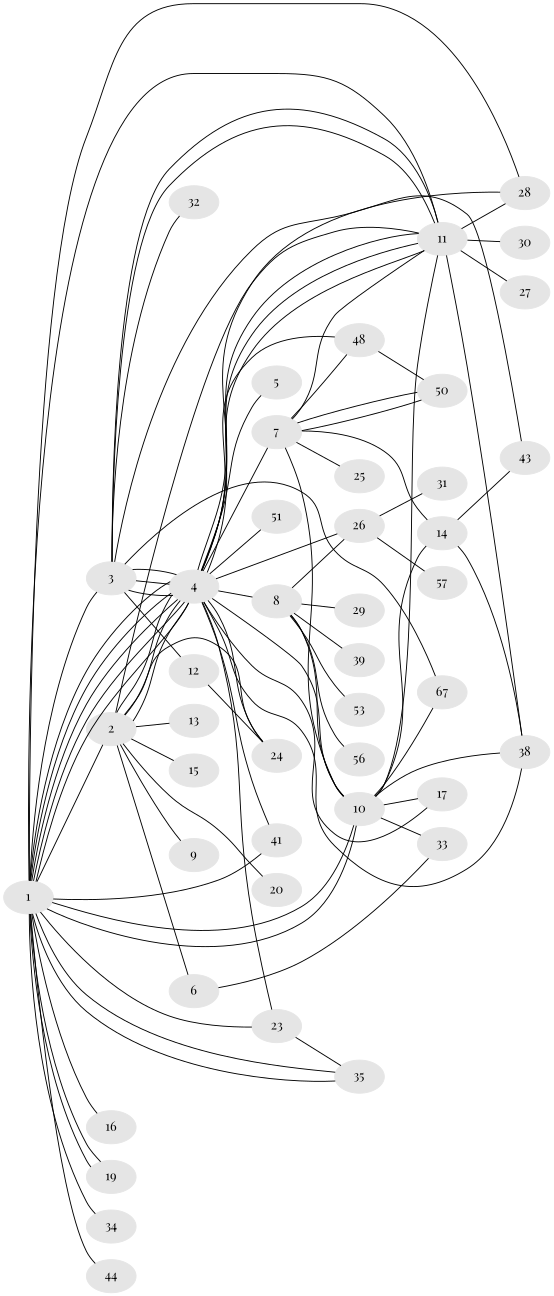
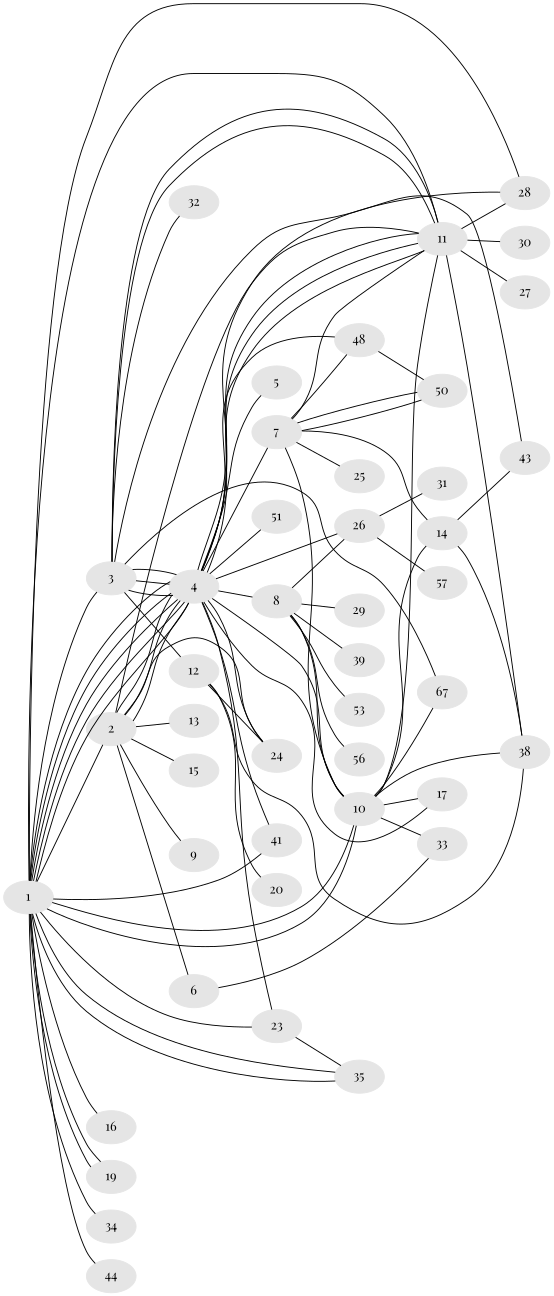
(191, 812) -> (235, 781)
(326, 835) -> (347, 907)
